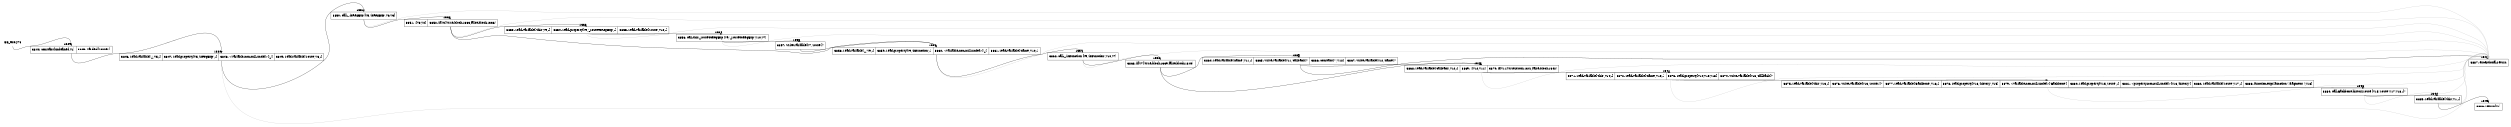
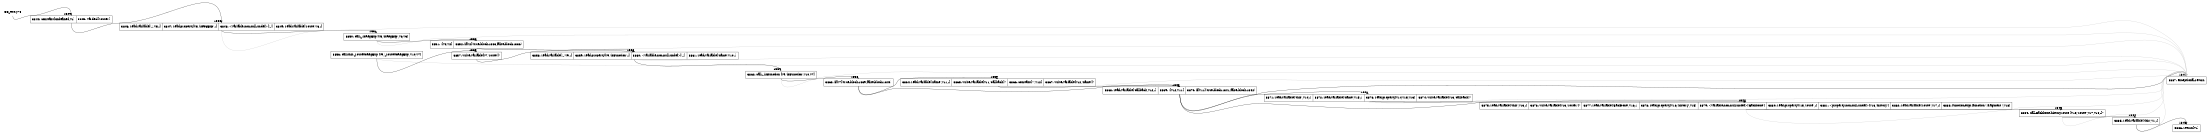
(587, 30) -> none
(1891, 59) -> (1591, 81)
(1980, 66) -> (1679, 88)
none -> (1455, 105)
